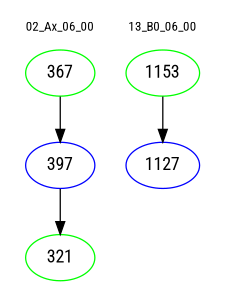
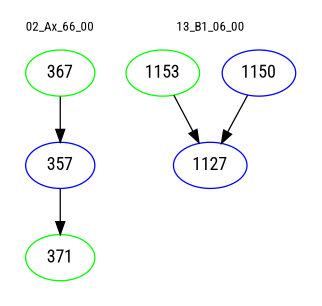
(60, 28) -> (60, 28)
(163, 28) -> (211, 28)
none -> (259, 73)
(60, 165) -> (60, 165)
(60, 258) -> (60, 258)
